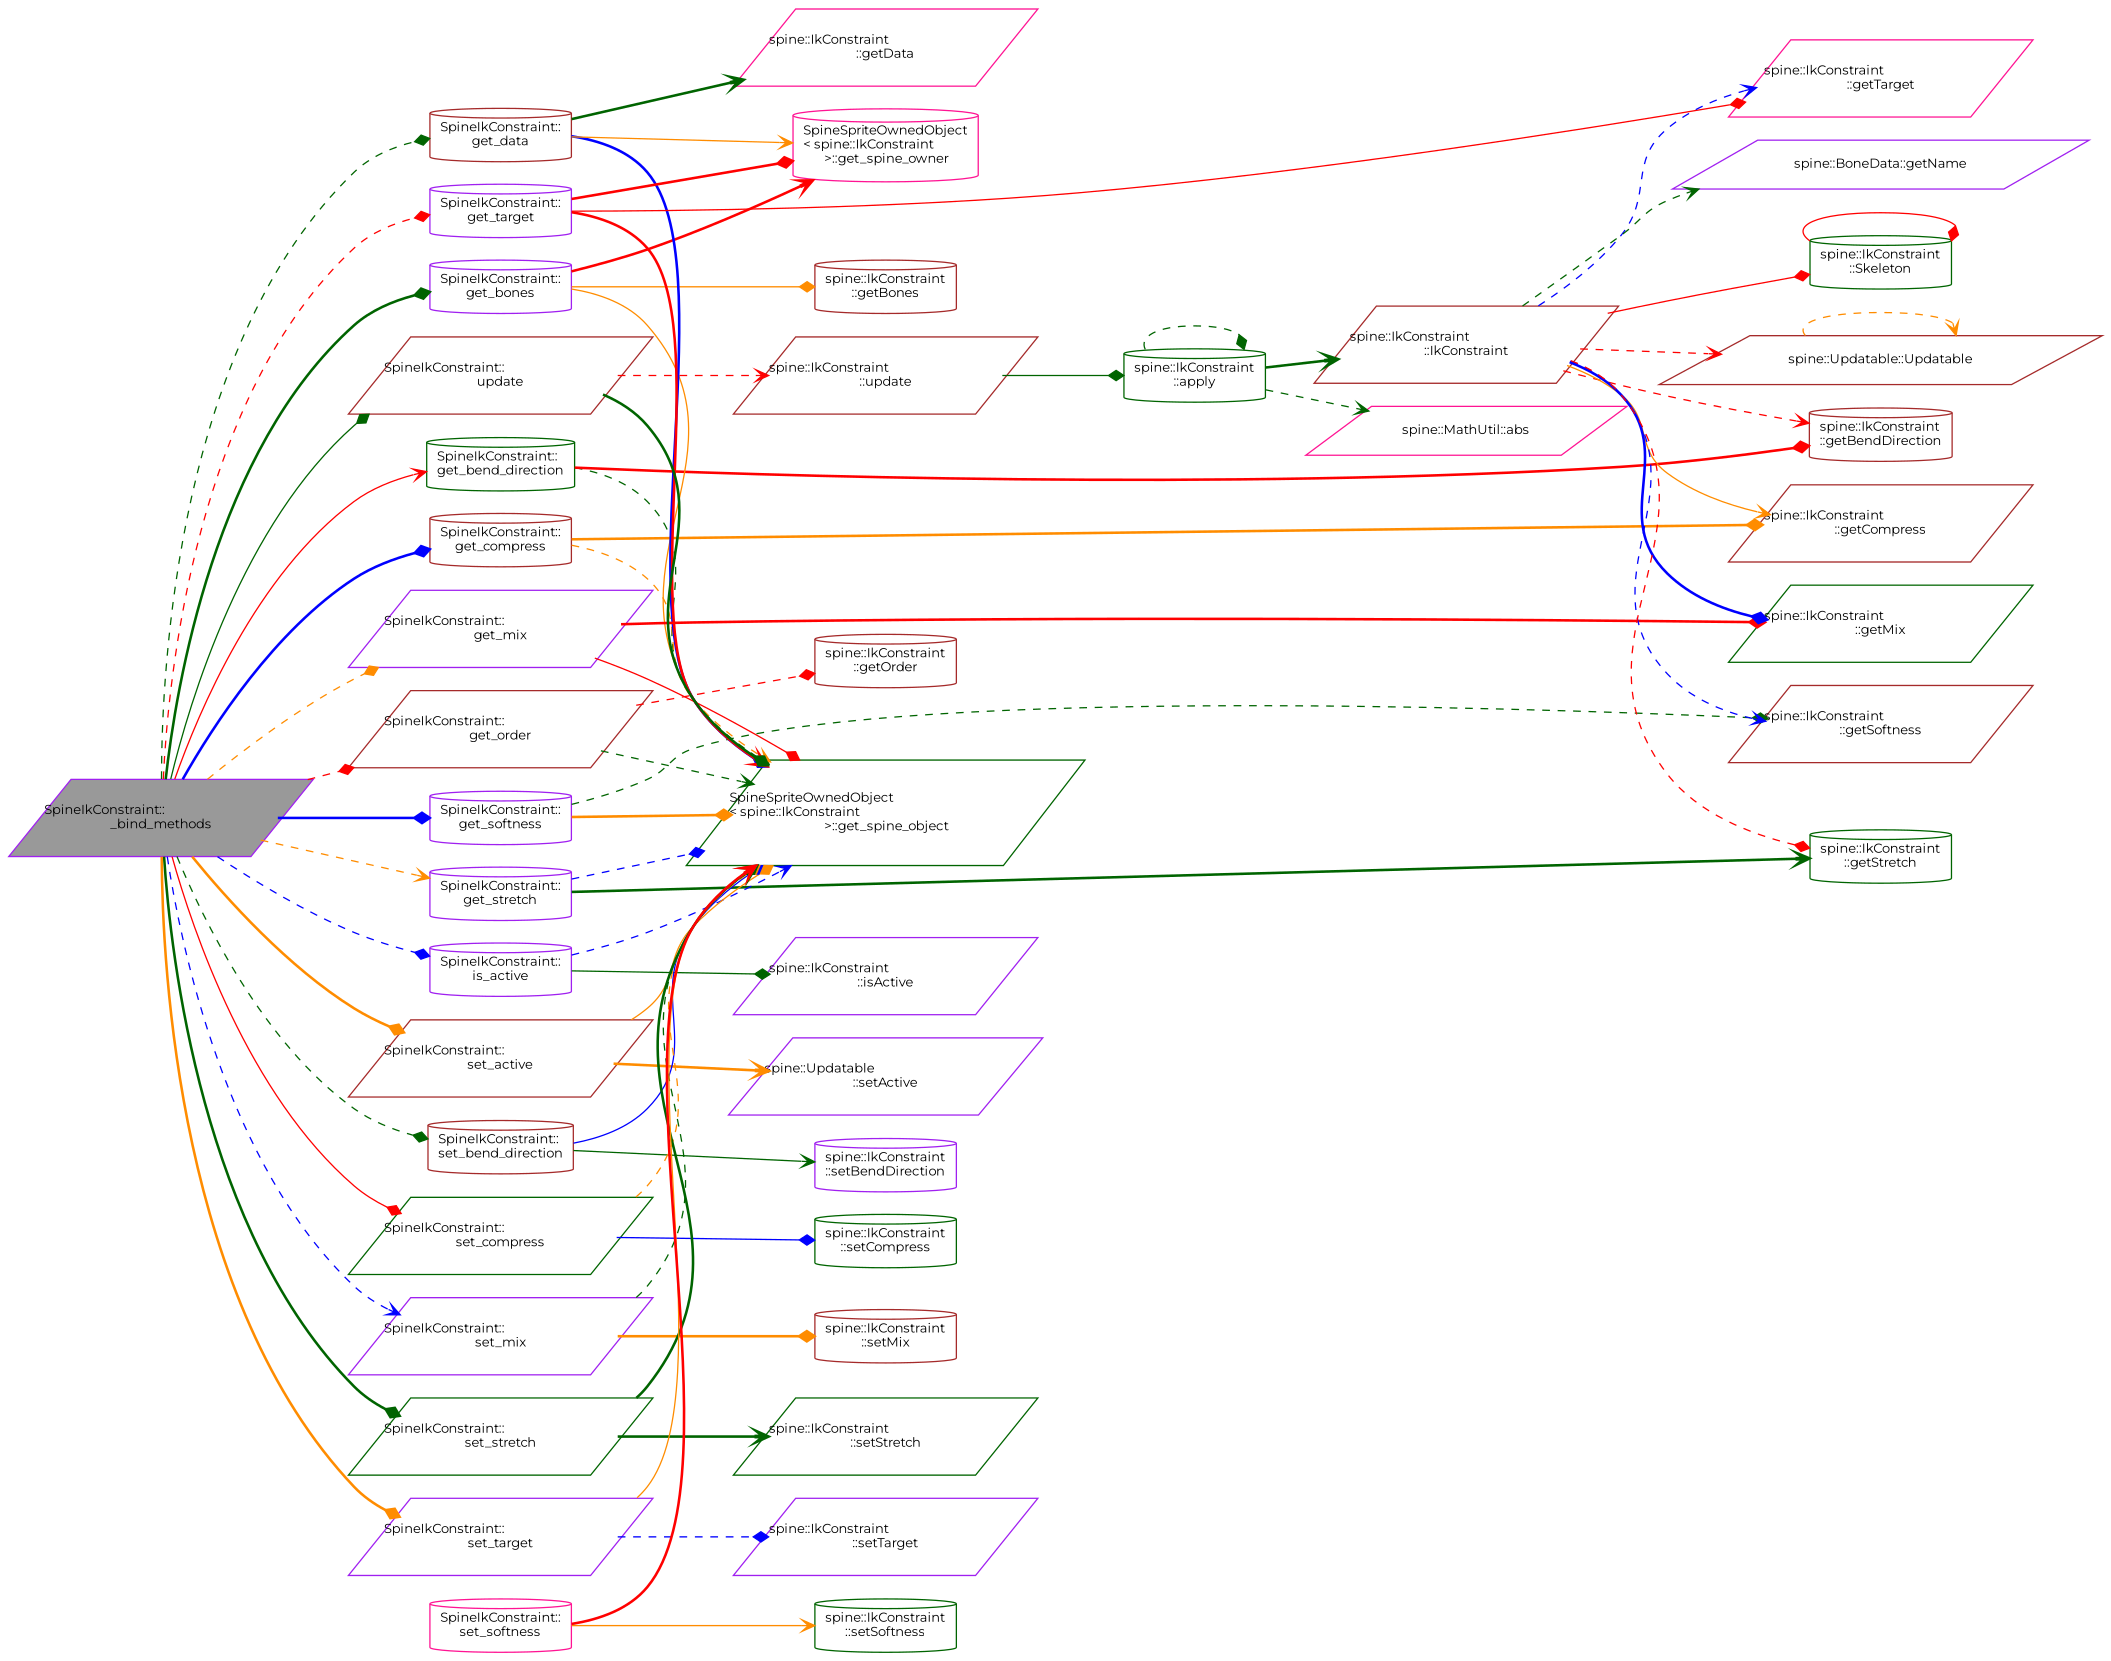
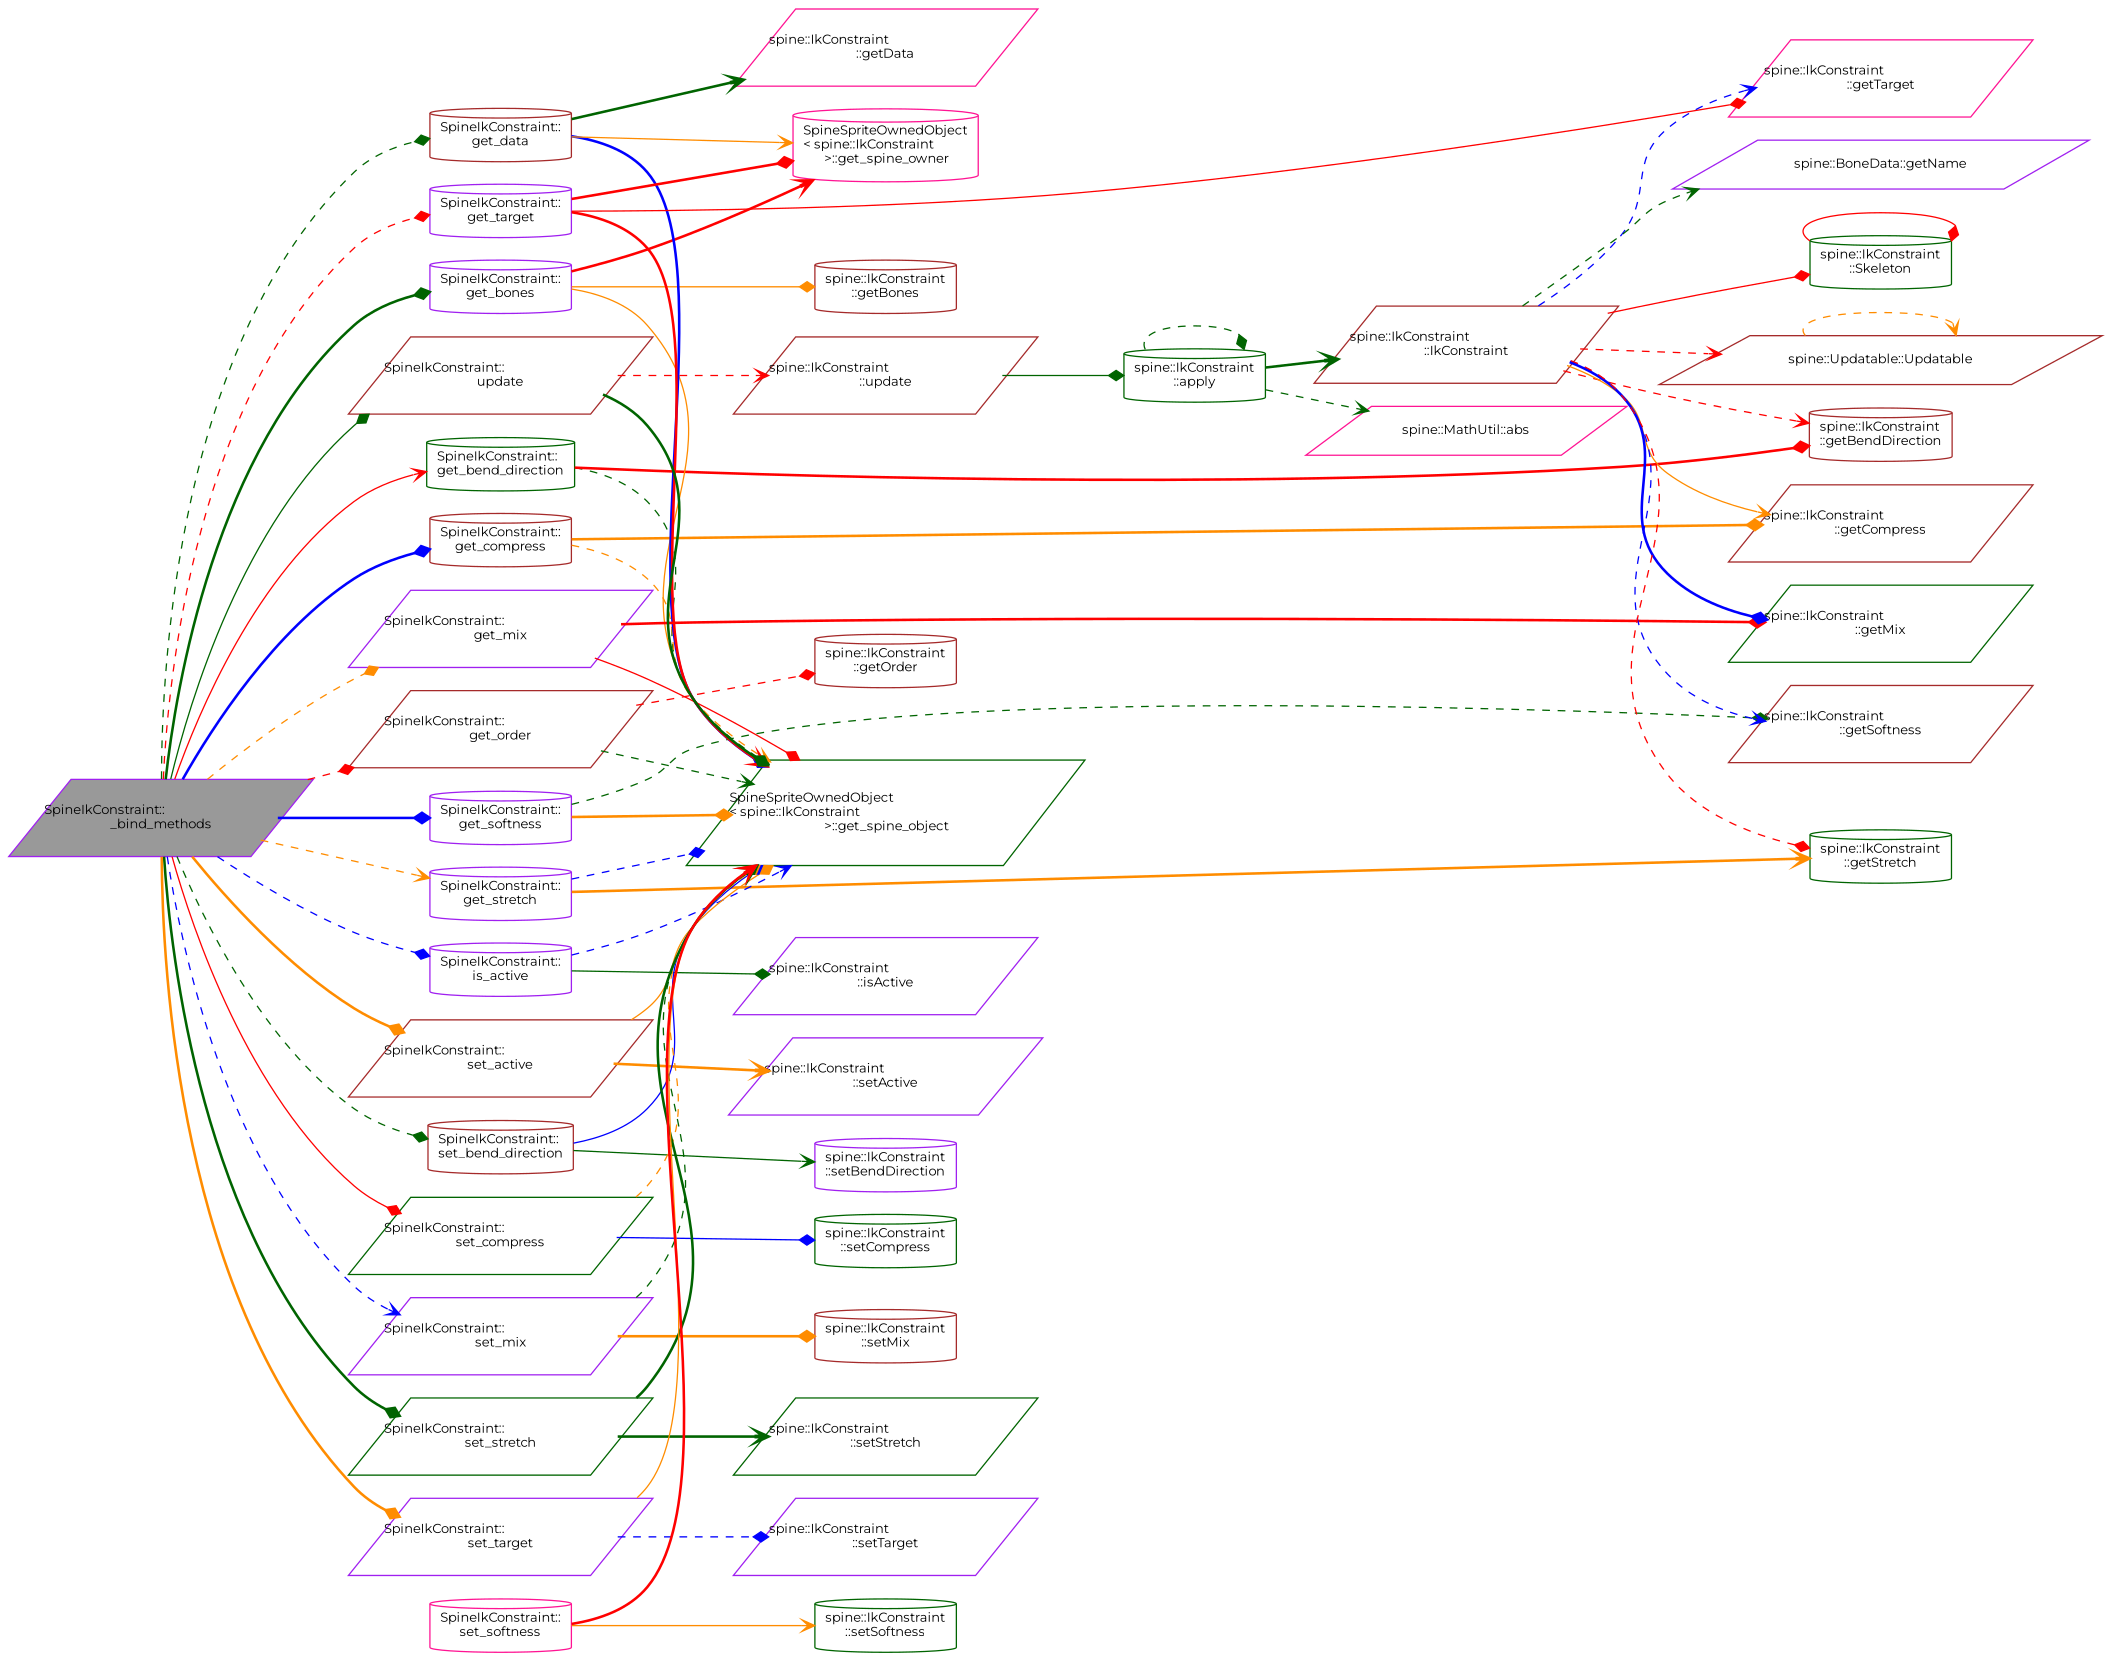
(1184, 875) -> (1184, 875)
(886, 1076) -> (886, 1076)
